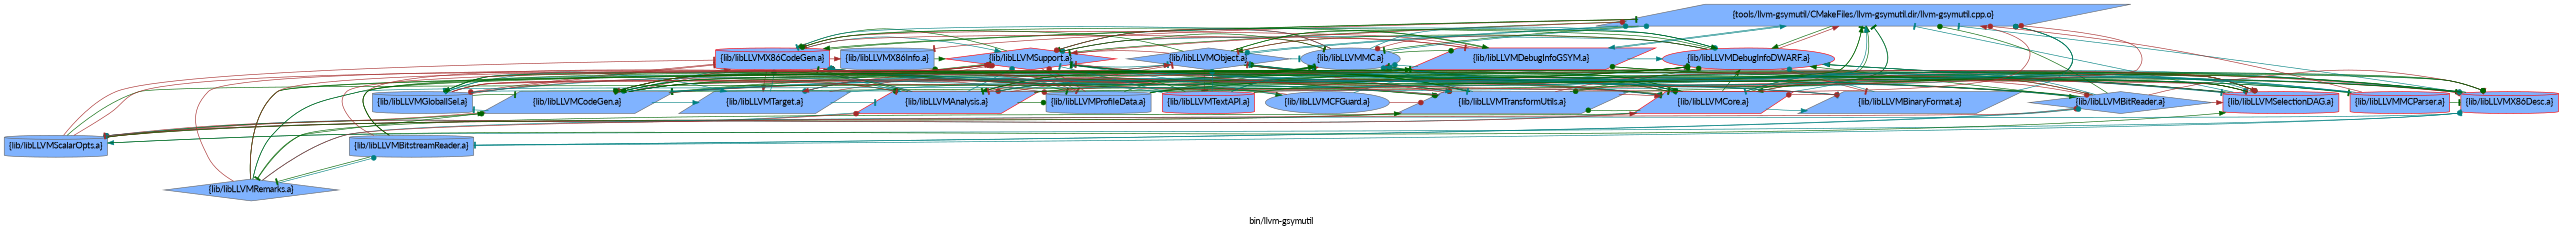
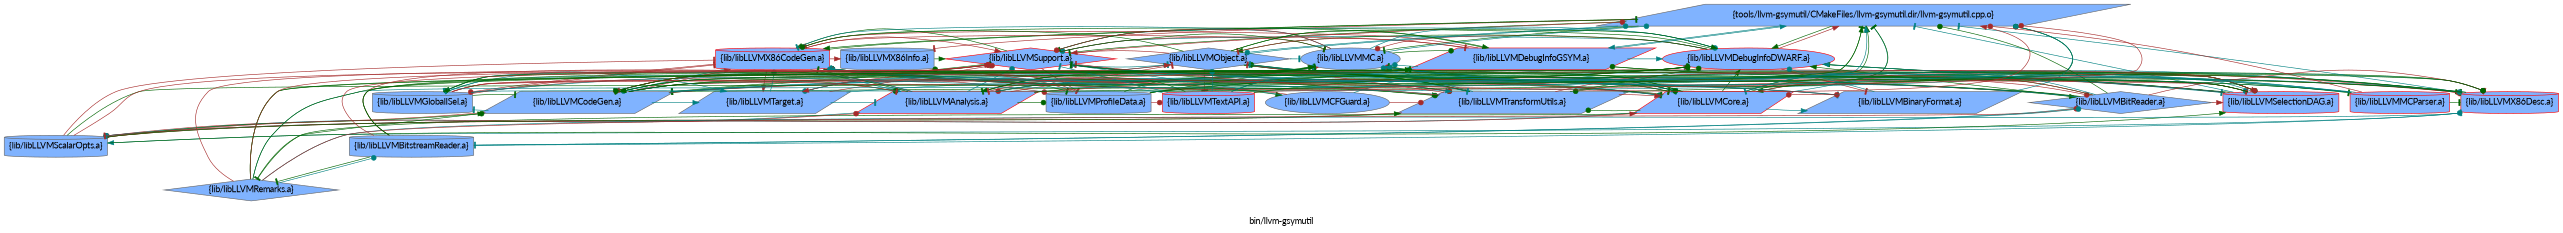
(900, 38) -> (900, 38)
(2035, 74) -> (2035, 74)
(1038, 79) -> (1038, 79)
(1069, 81) -> (1154, 103)
